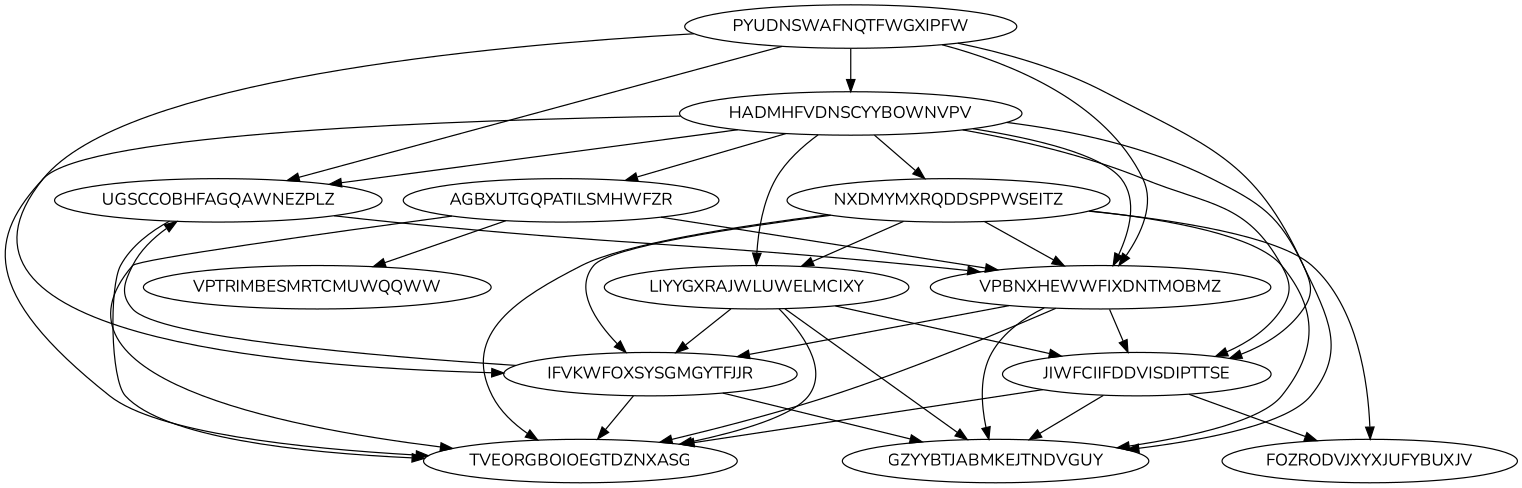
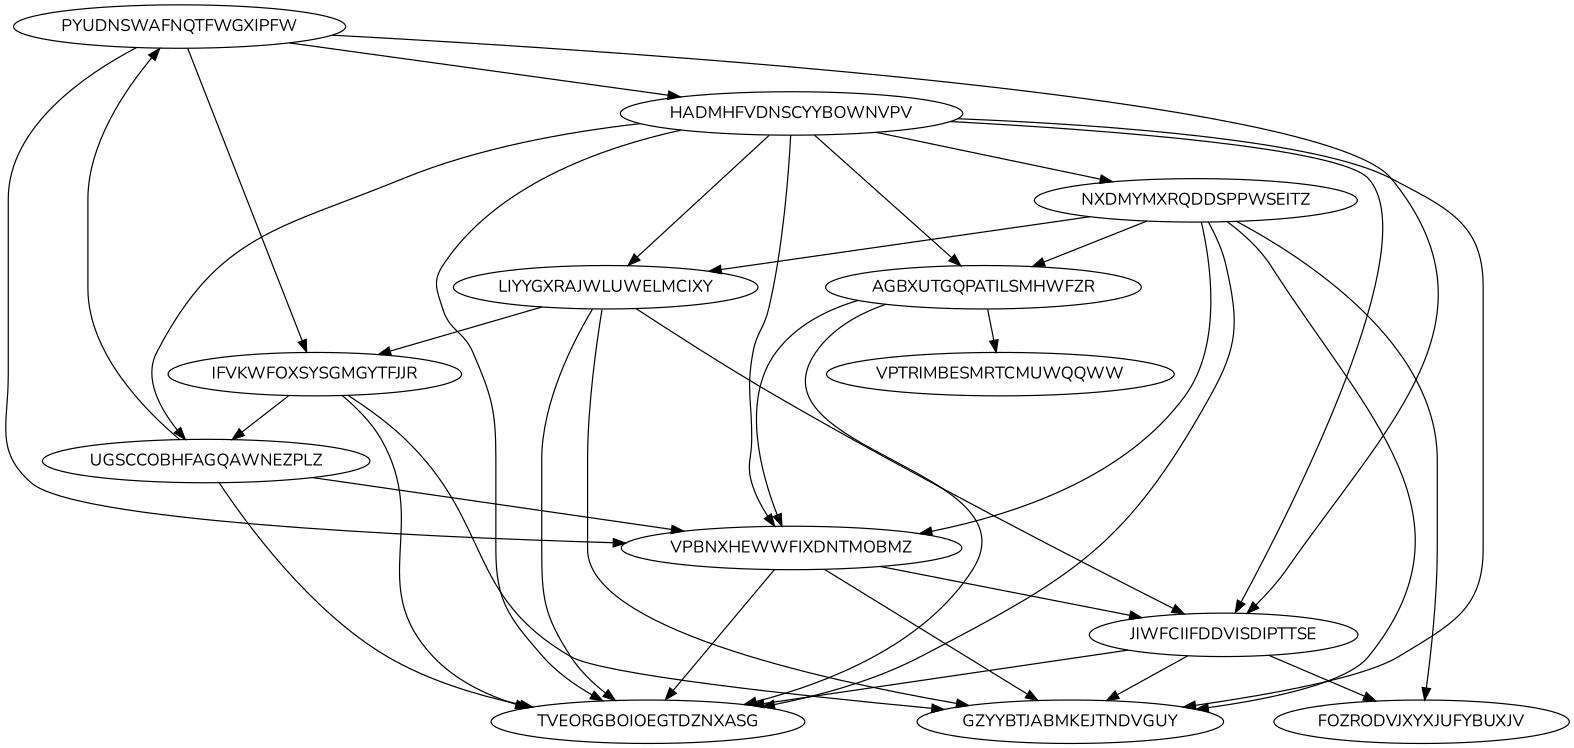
(540, 112) -> (88, 256)
(590, 271) -> (1095, 242)
(879, 330) -> none
